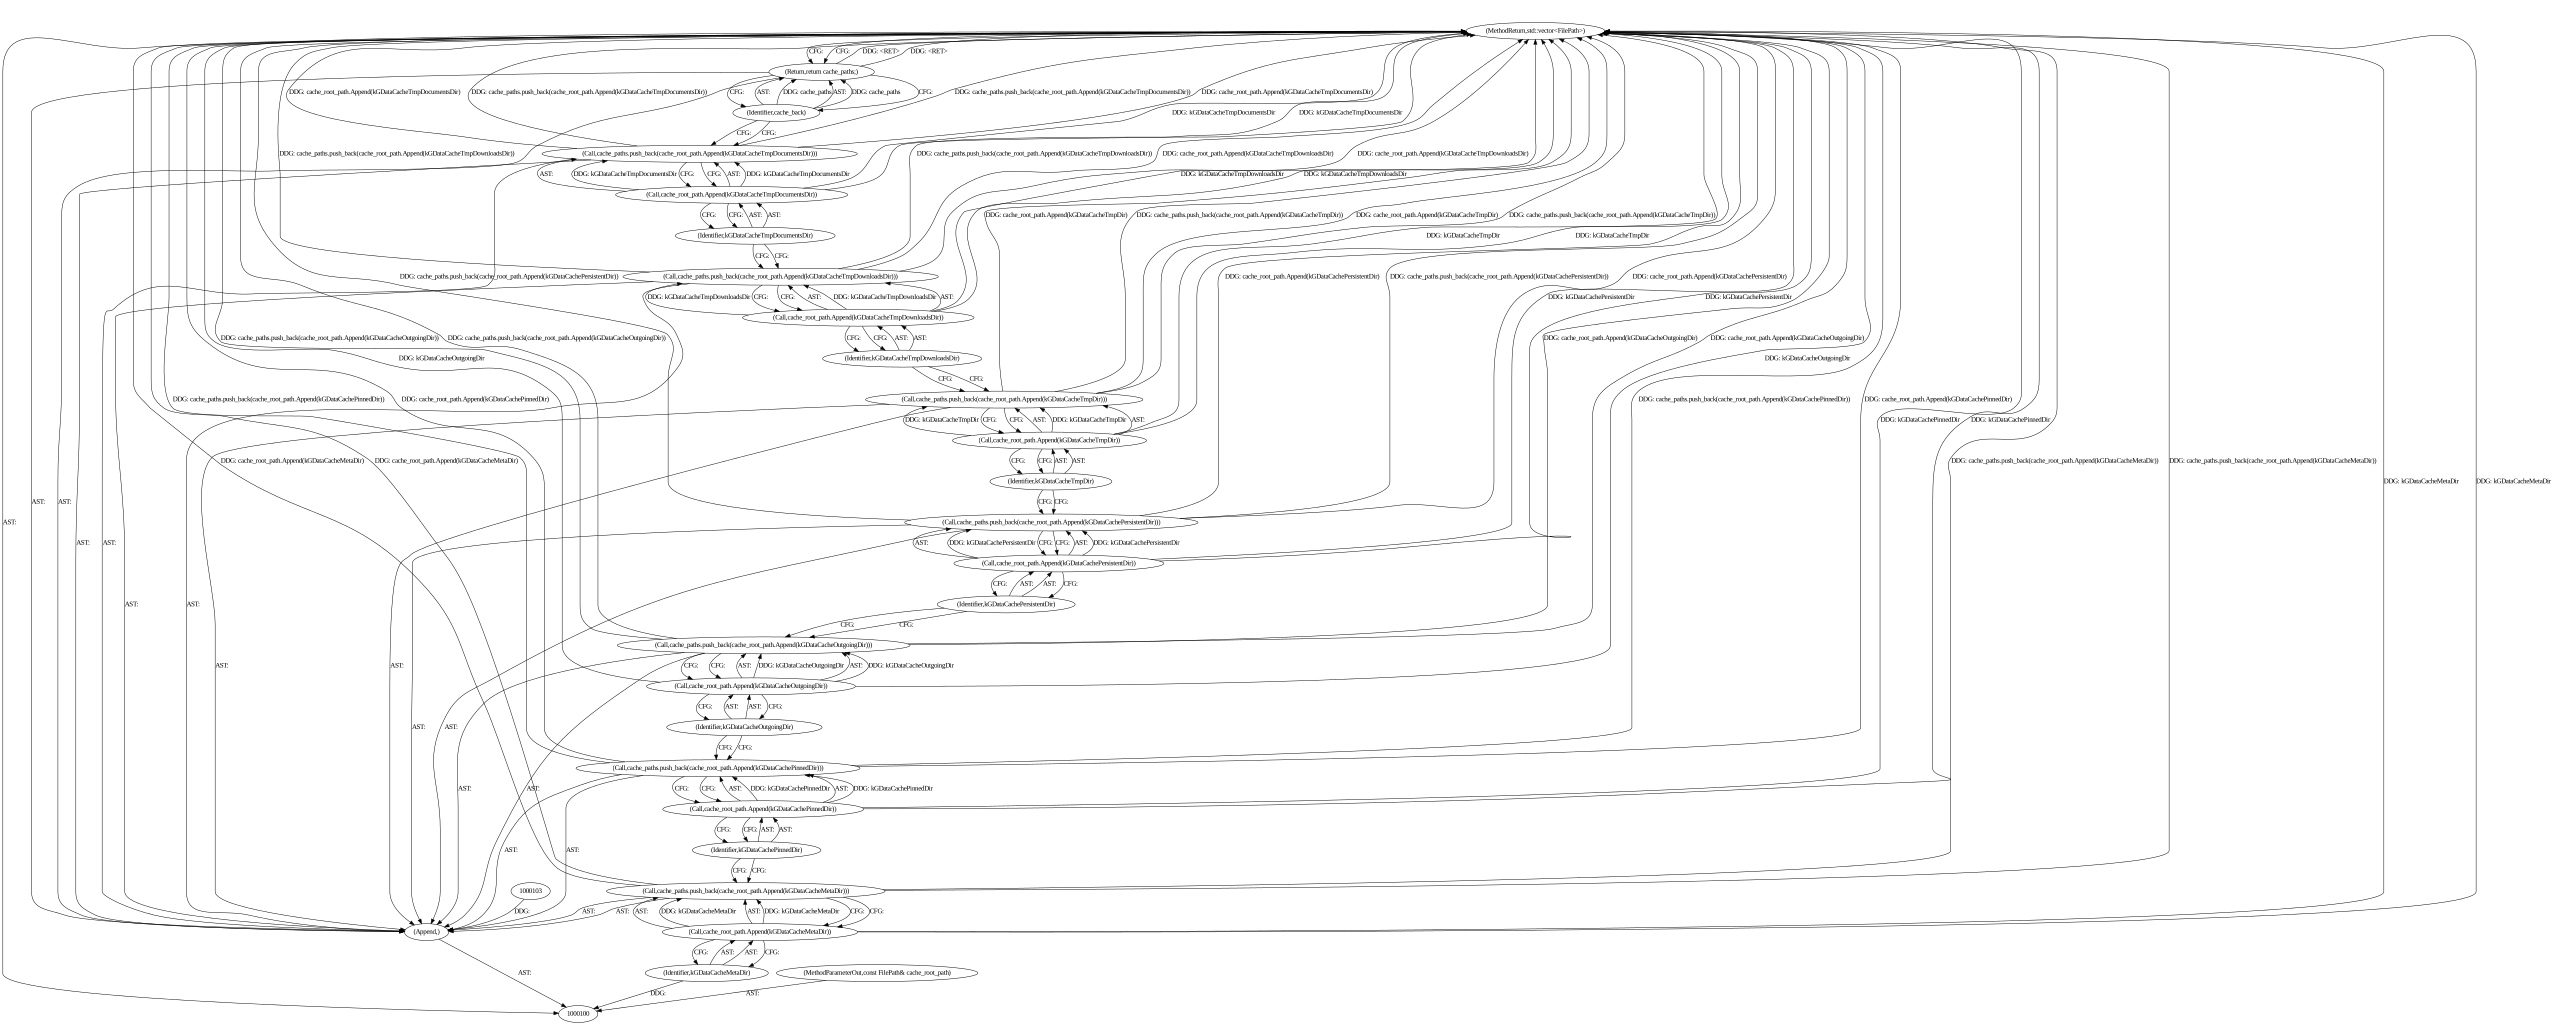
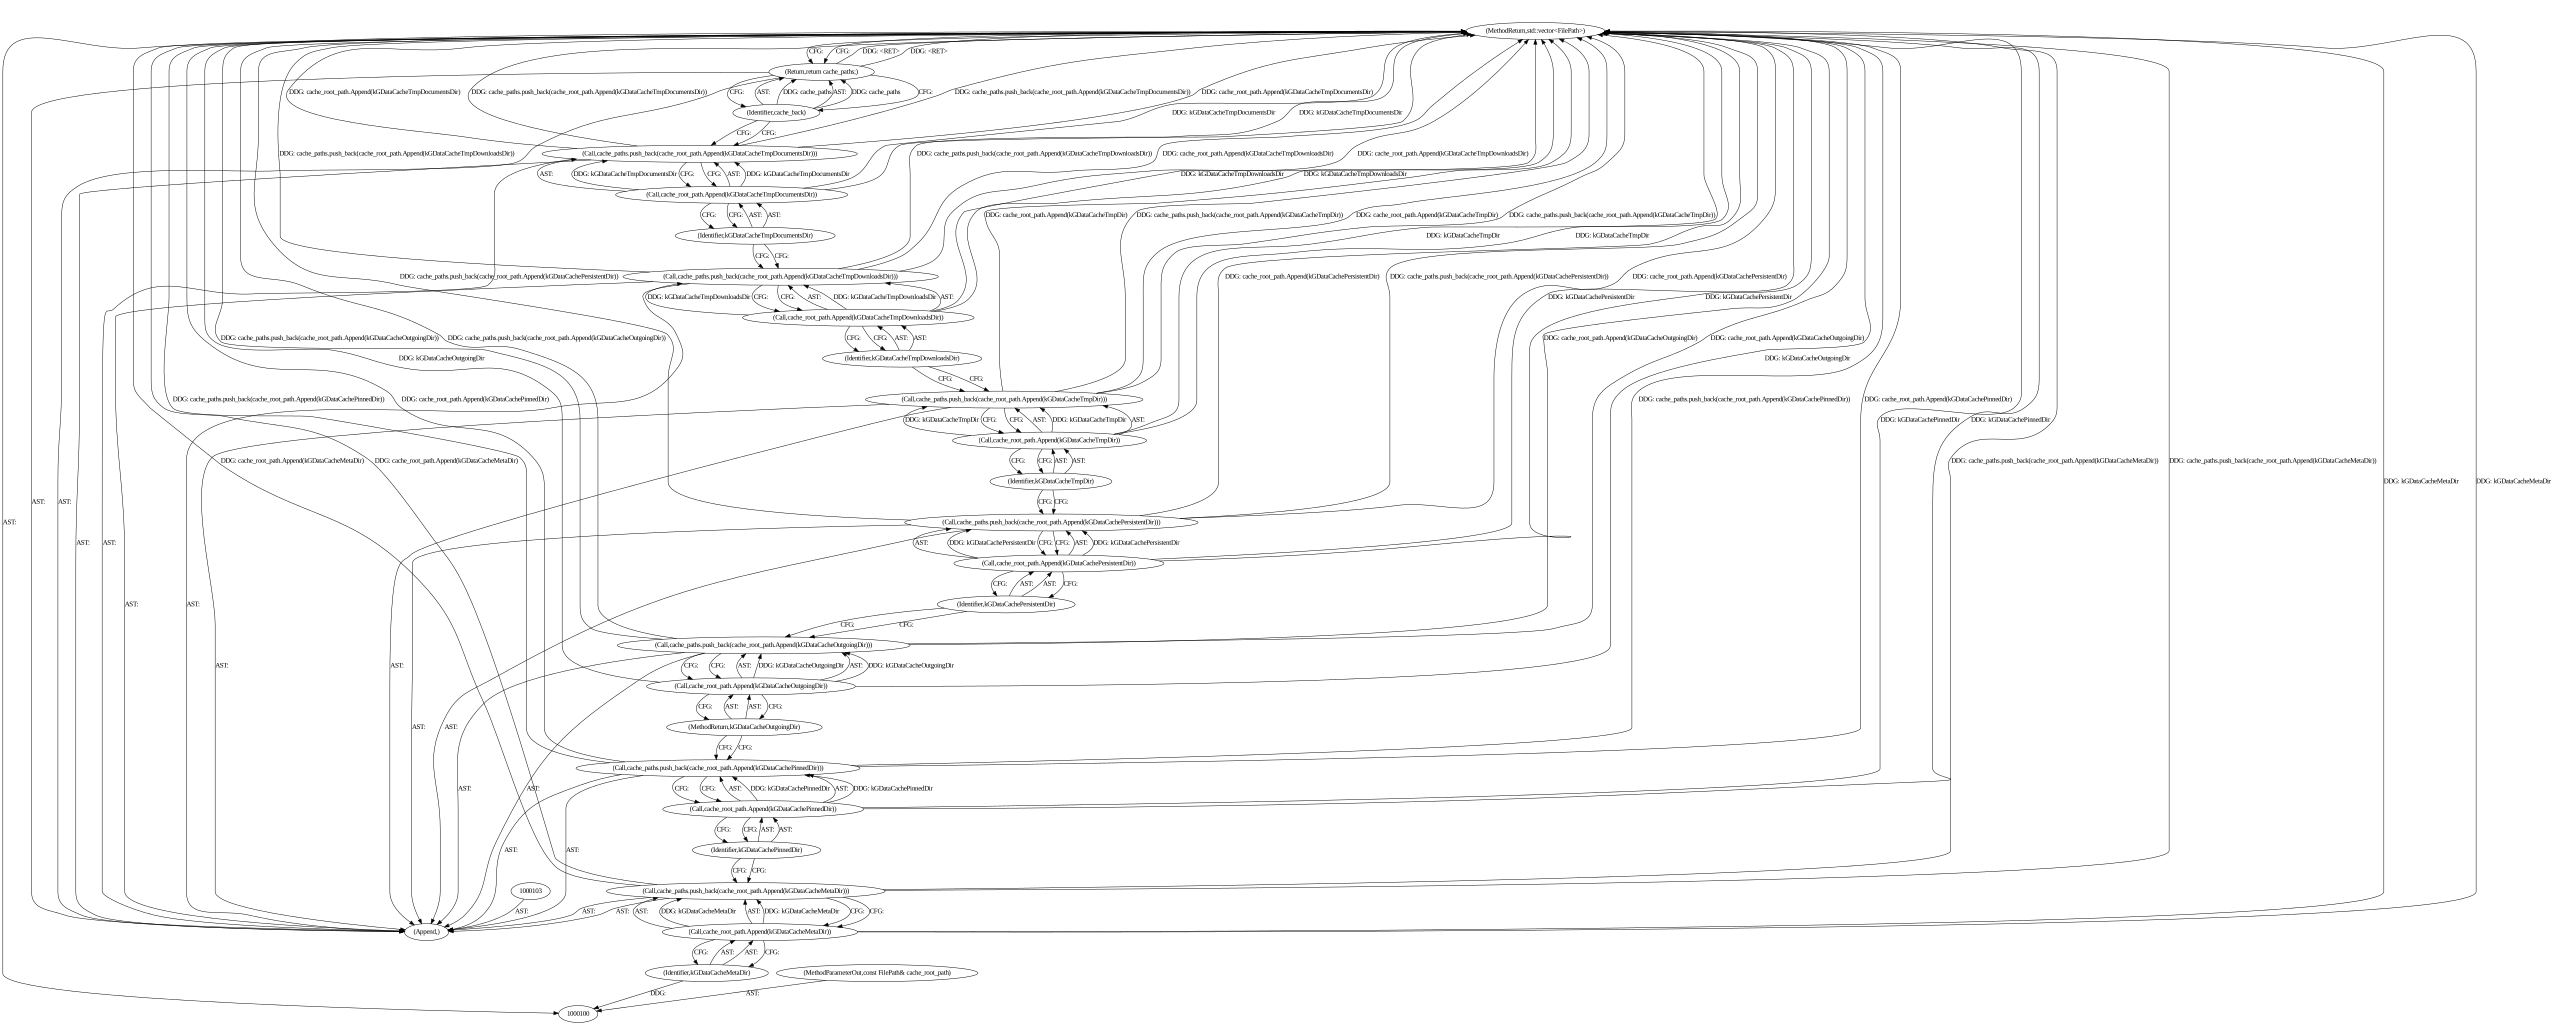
(744, 727) -> (744, 727)
(523, 912) -> (523, 912)
(500, 972) -> none
